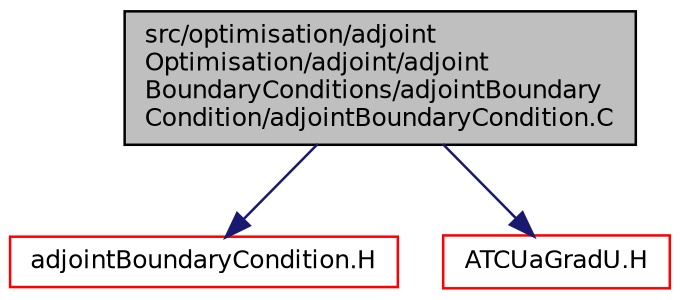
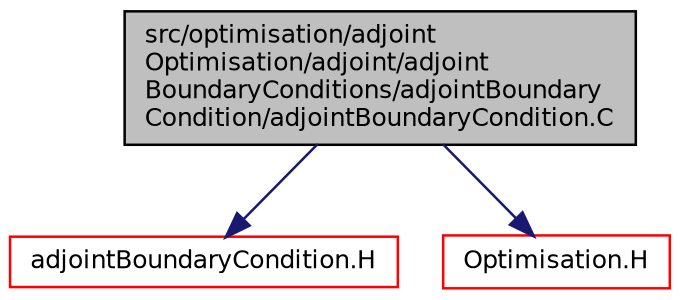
(556, 262) -> (556, 262)
